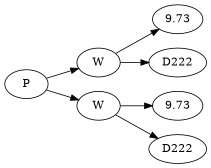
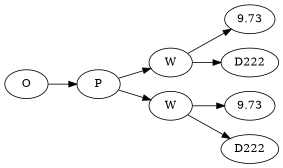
none -> (26, 84)
